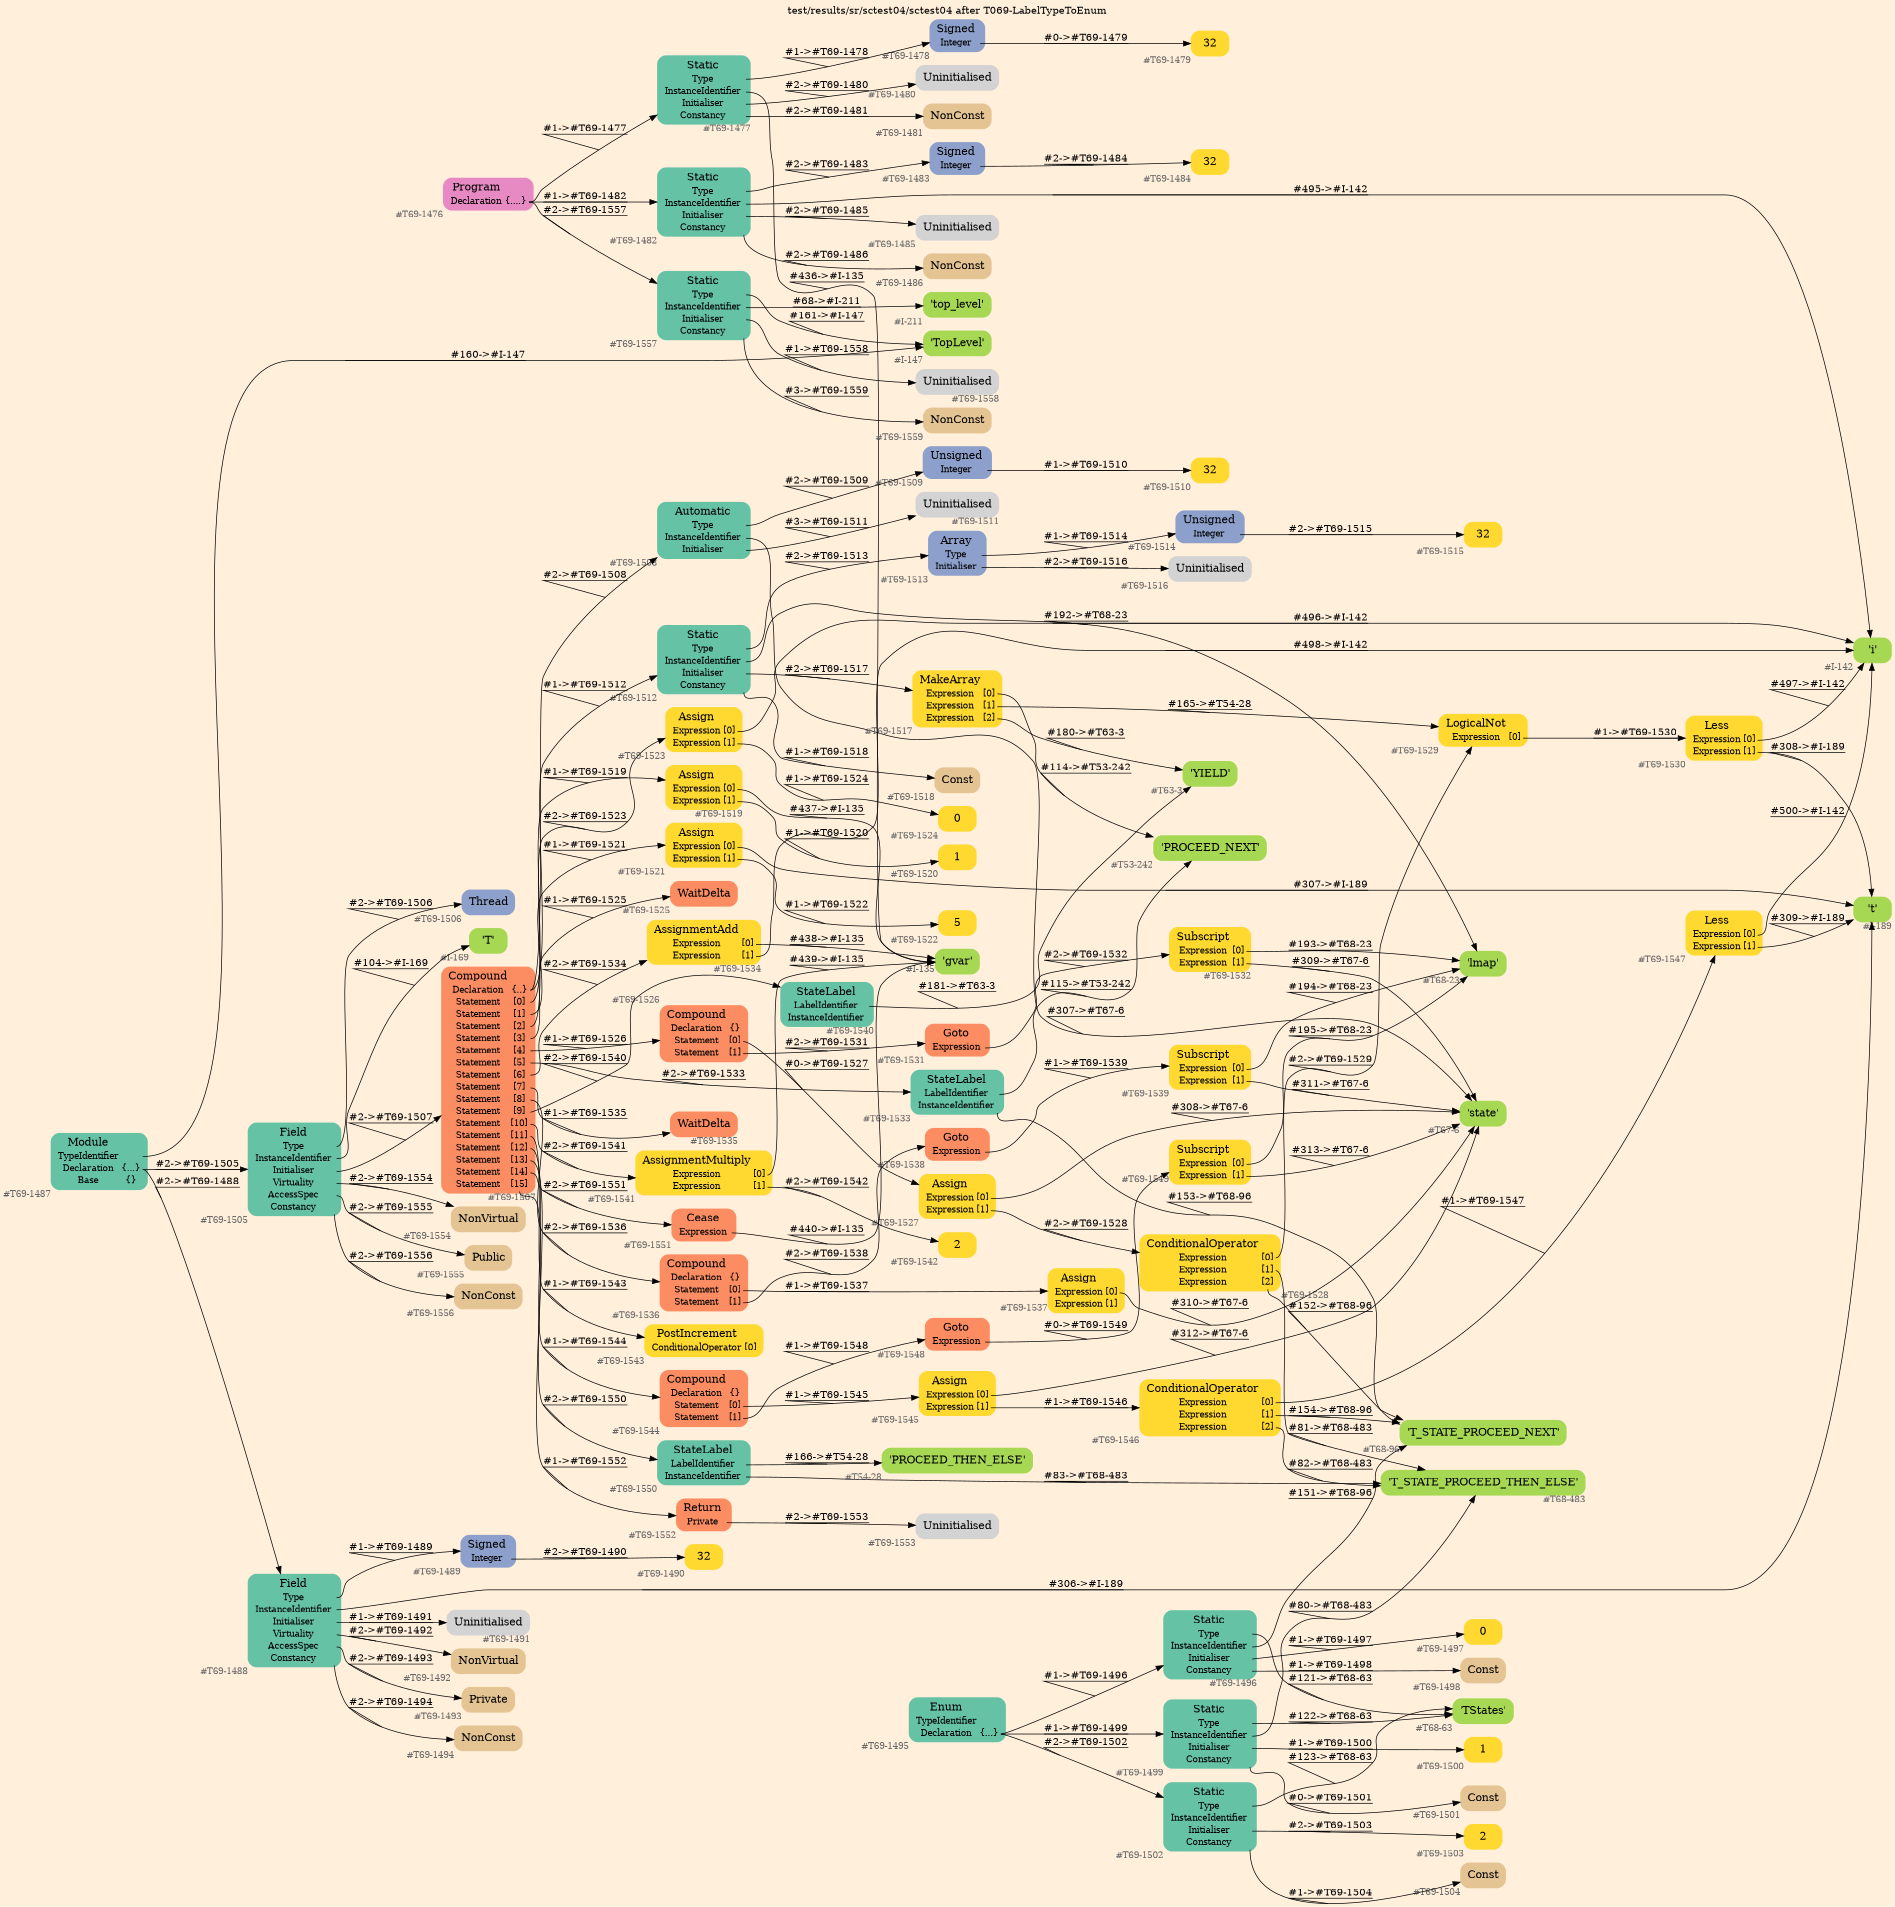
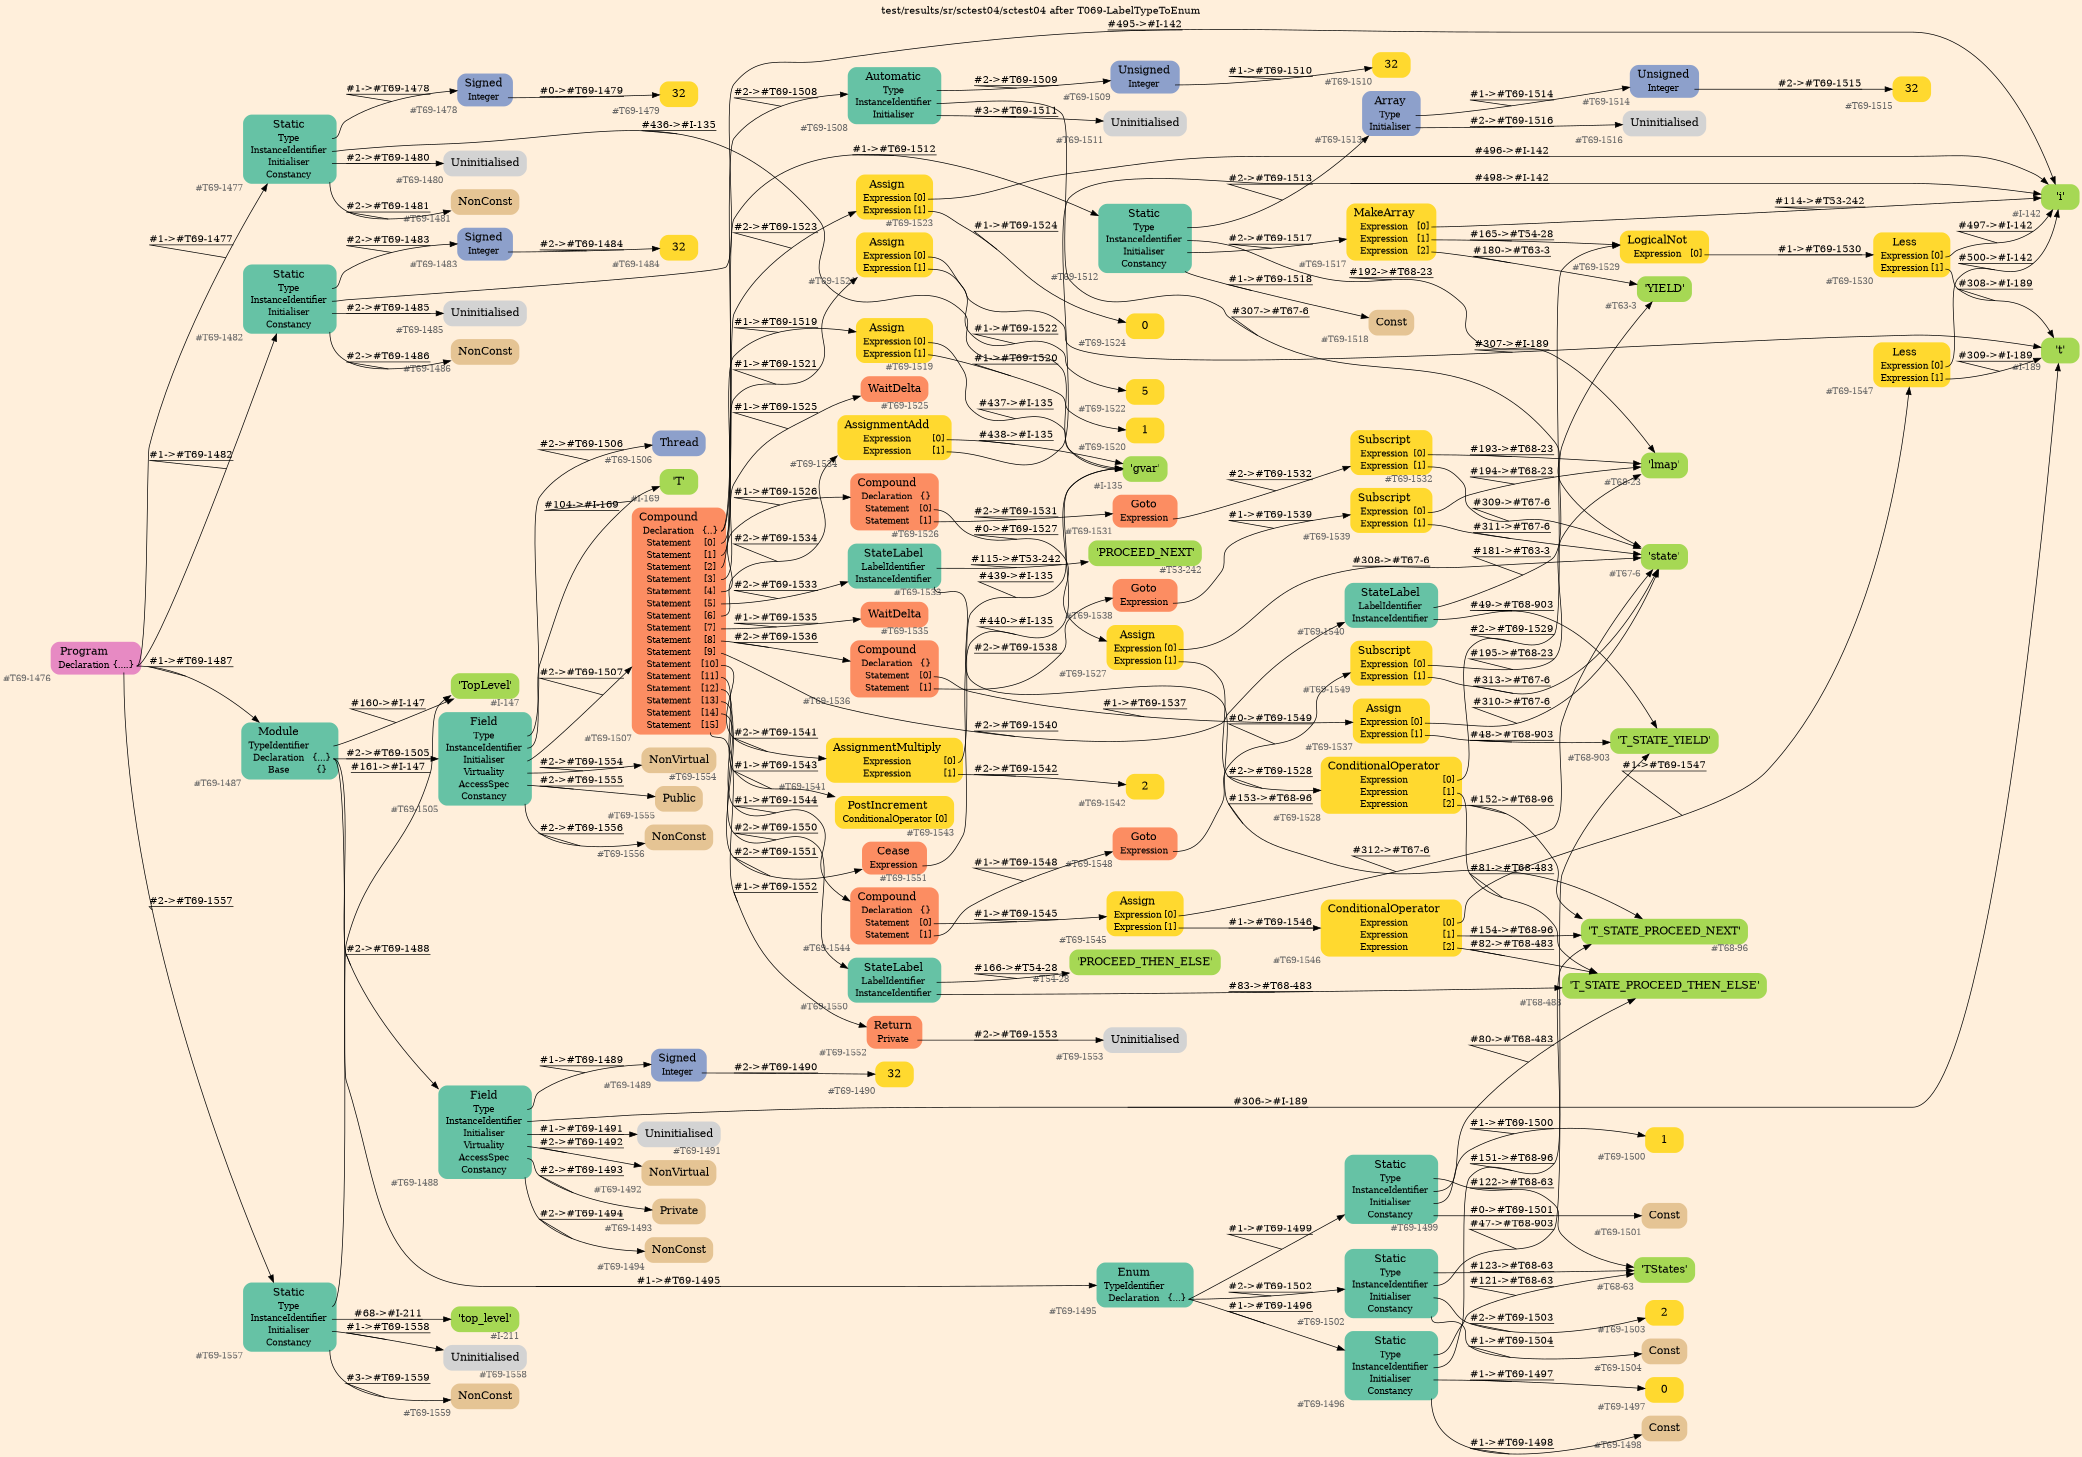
none -> (199, 682)
none -> (1664, 741)
(1050, 783) -> (1732, 214)
none -> (489, 1286)
